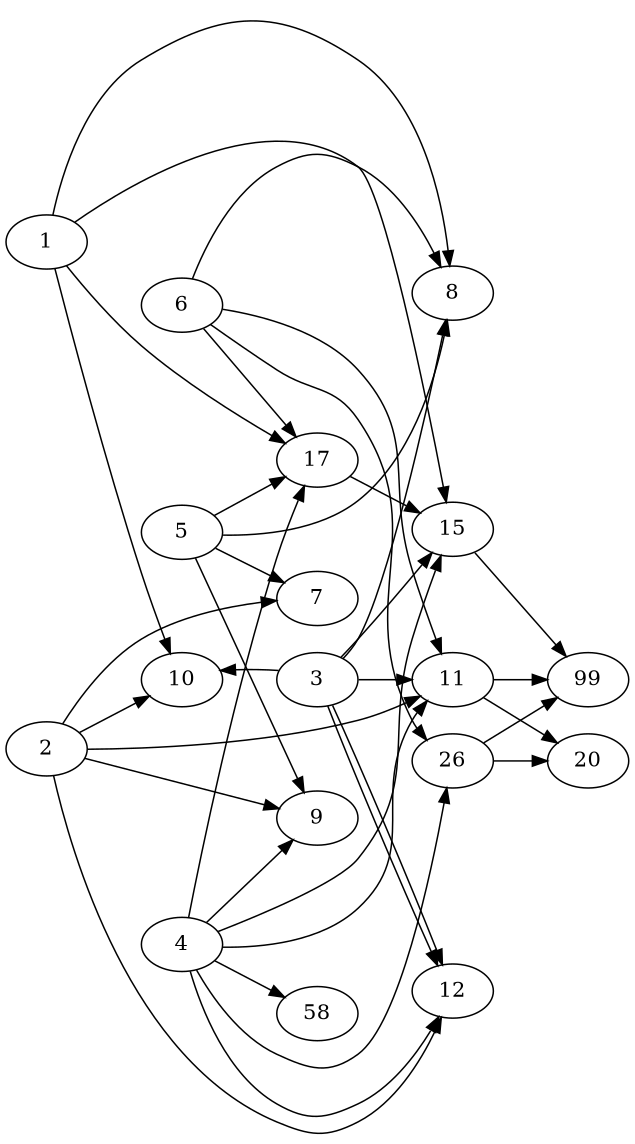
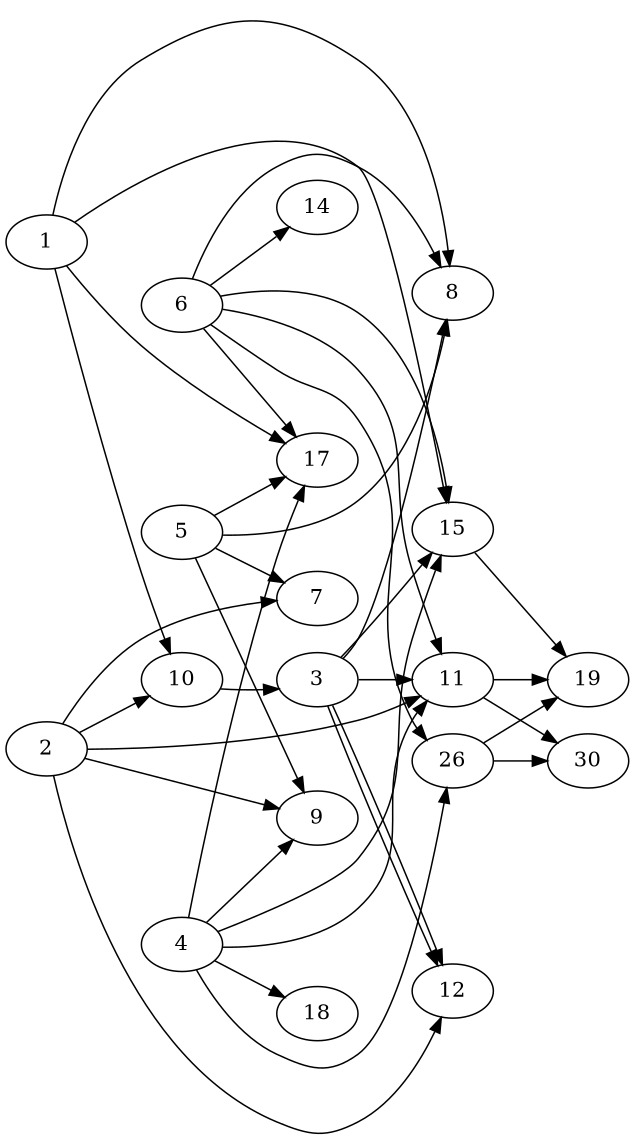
none -> (317, 207)
(378, 491) -> (380, 332)
(257, 670) -> (242, 690)
(588, 680) -> (588, 680)
(588, 761) -> (588, 761)
(317, 1014) -> (317, 1014)
(289, 1110) -> none
